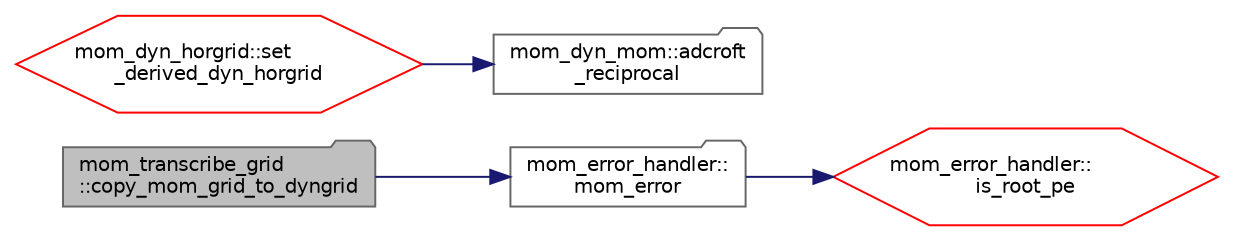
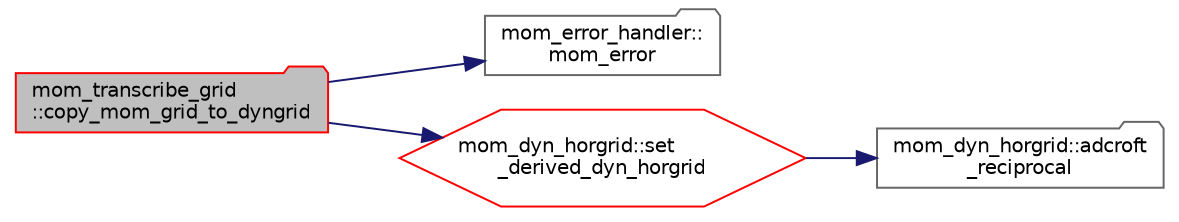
(628, 64) -> (1020, 158)
none -> (375, 129)
(219, 177) -> (172, 103)
(1026, 177) -> none
